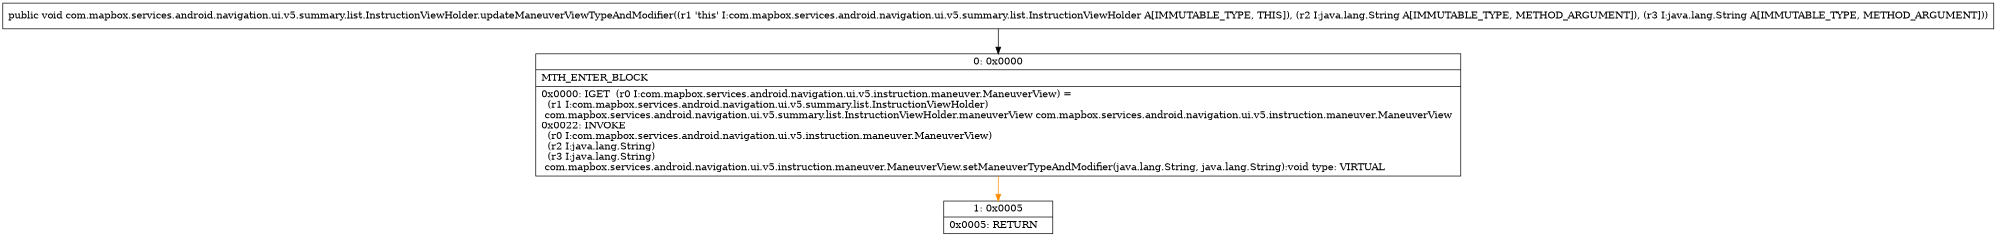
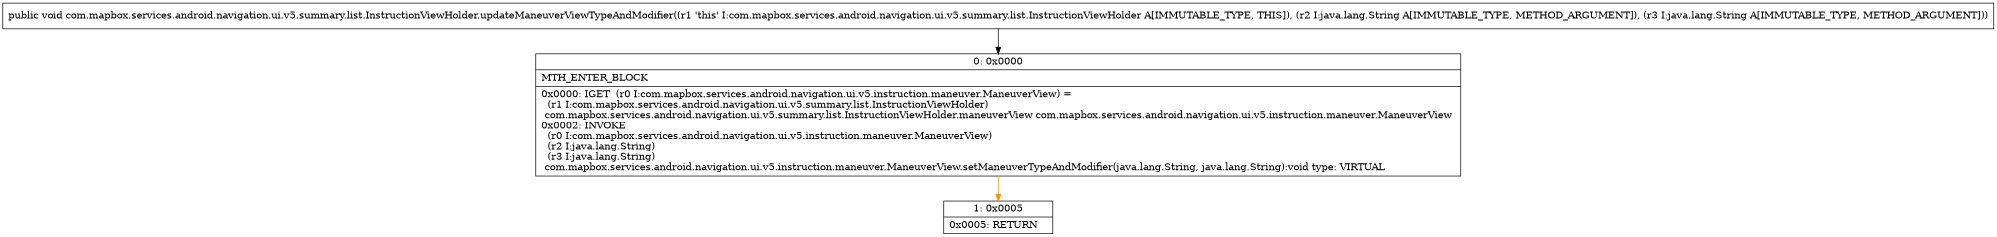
(587, 126) -> (587, 126)
